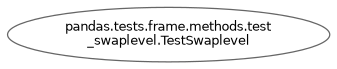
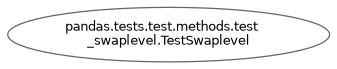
(169, 35) -> (169, 35)
